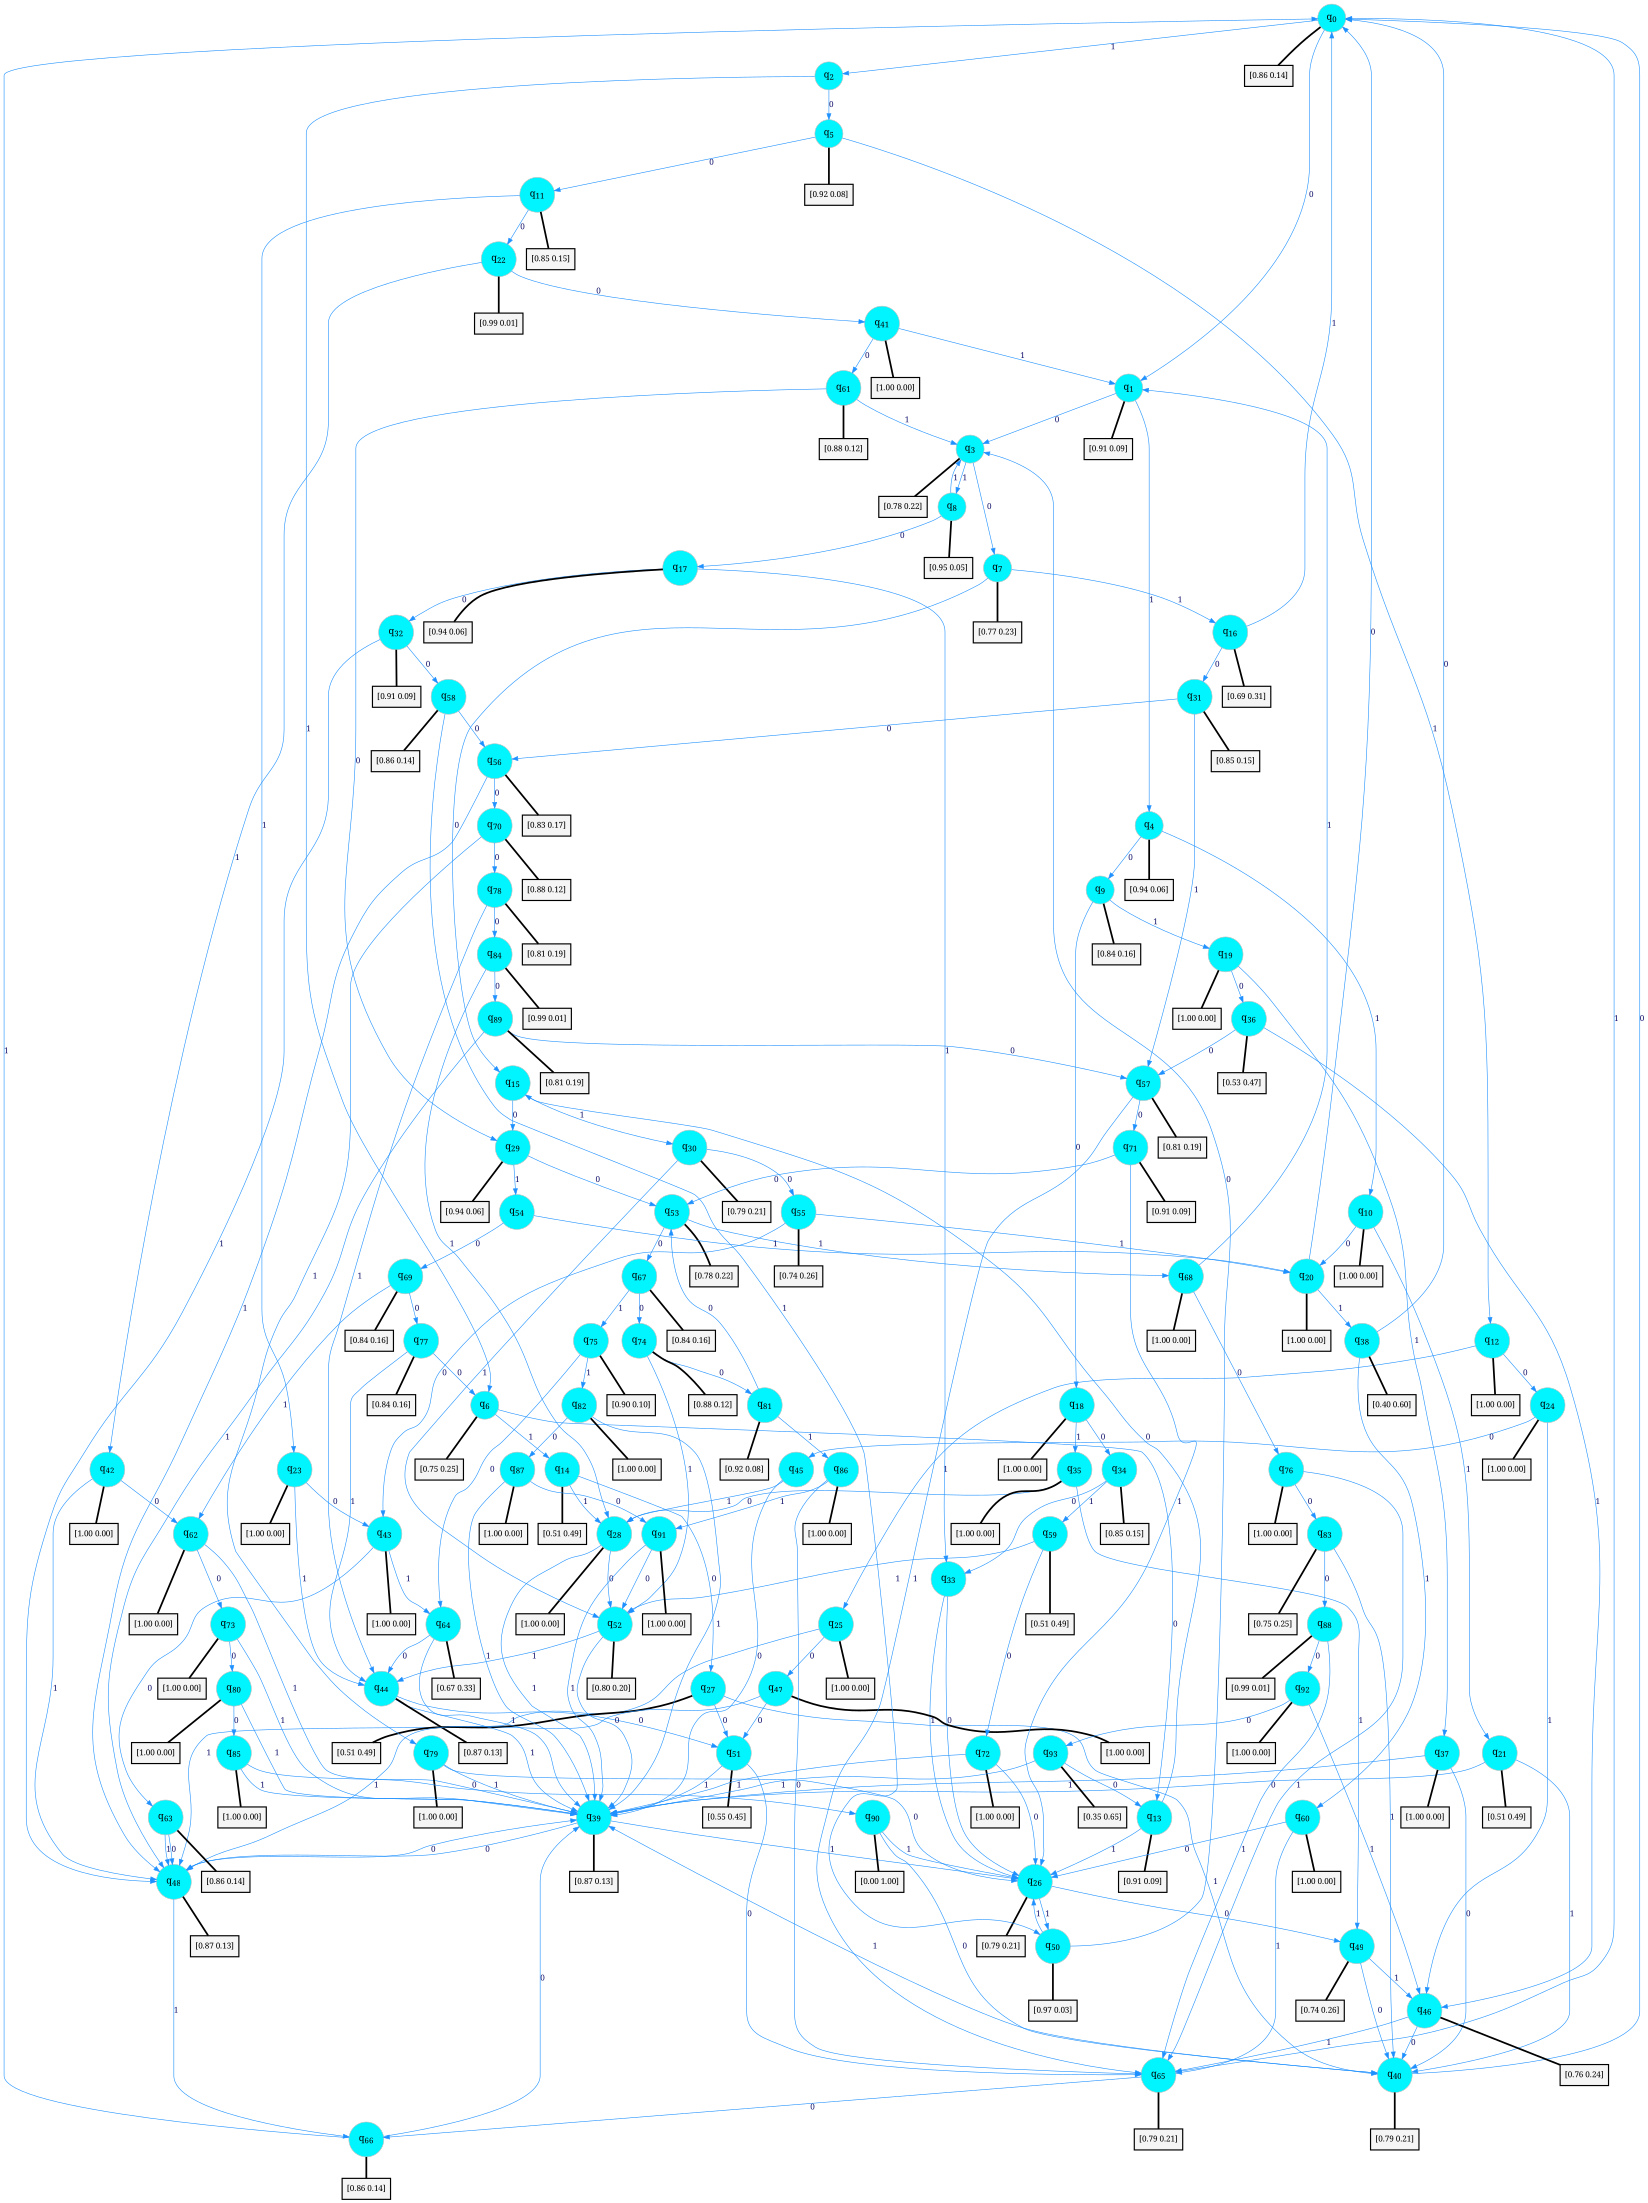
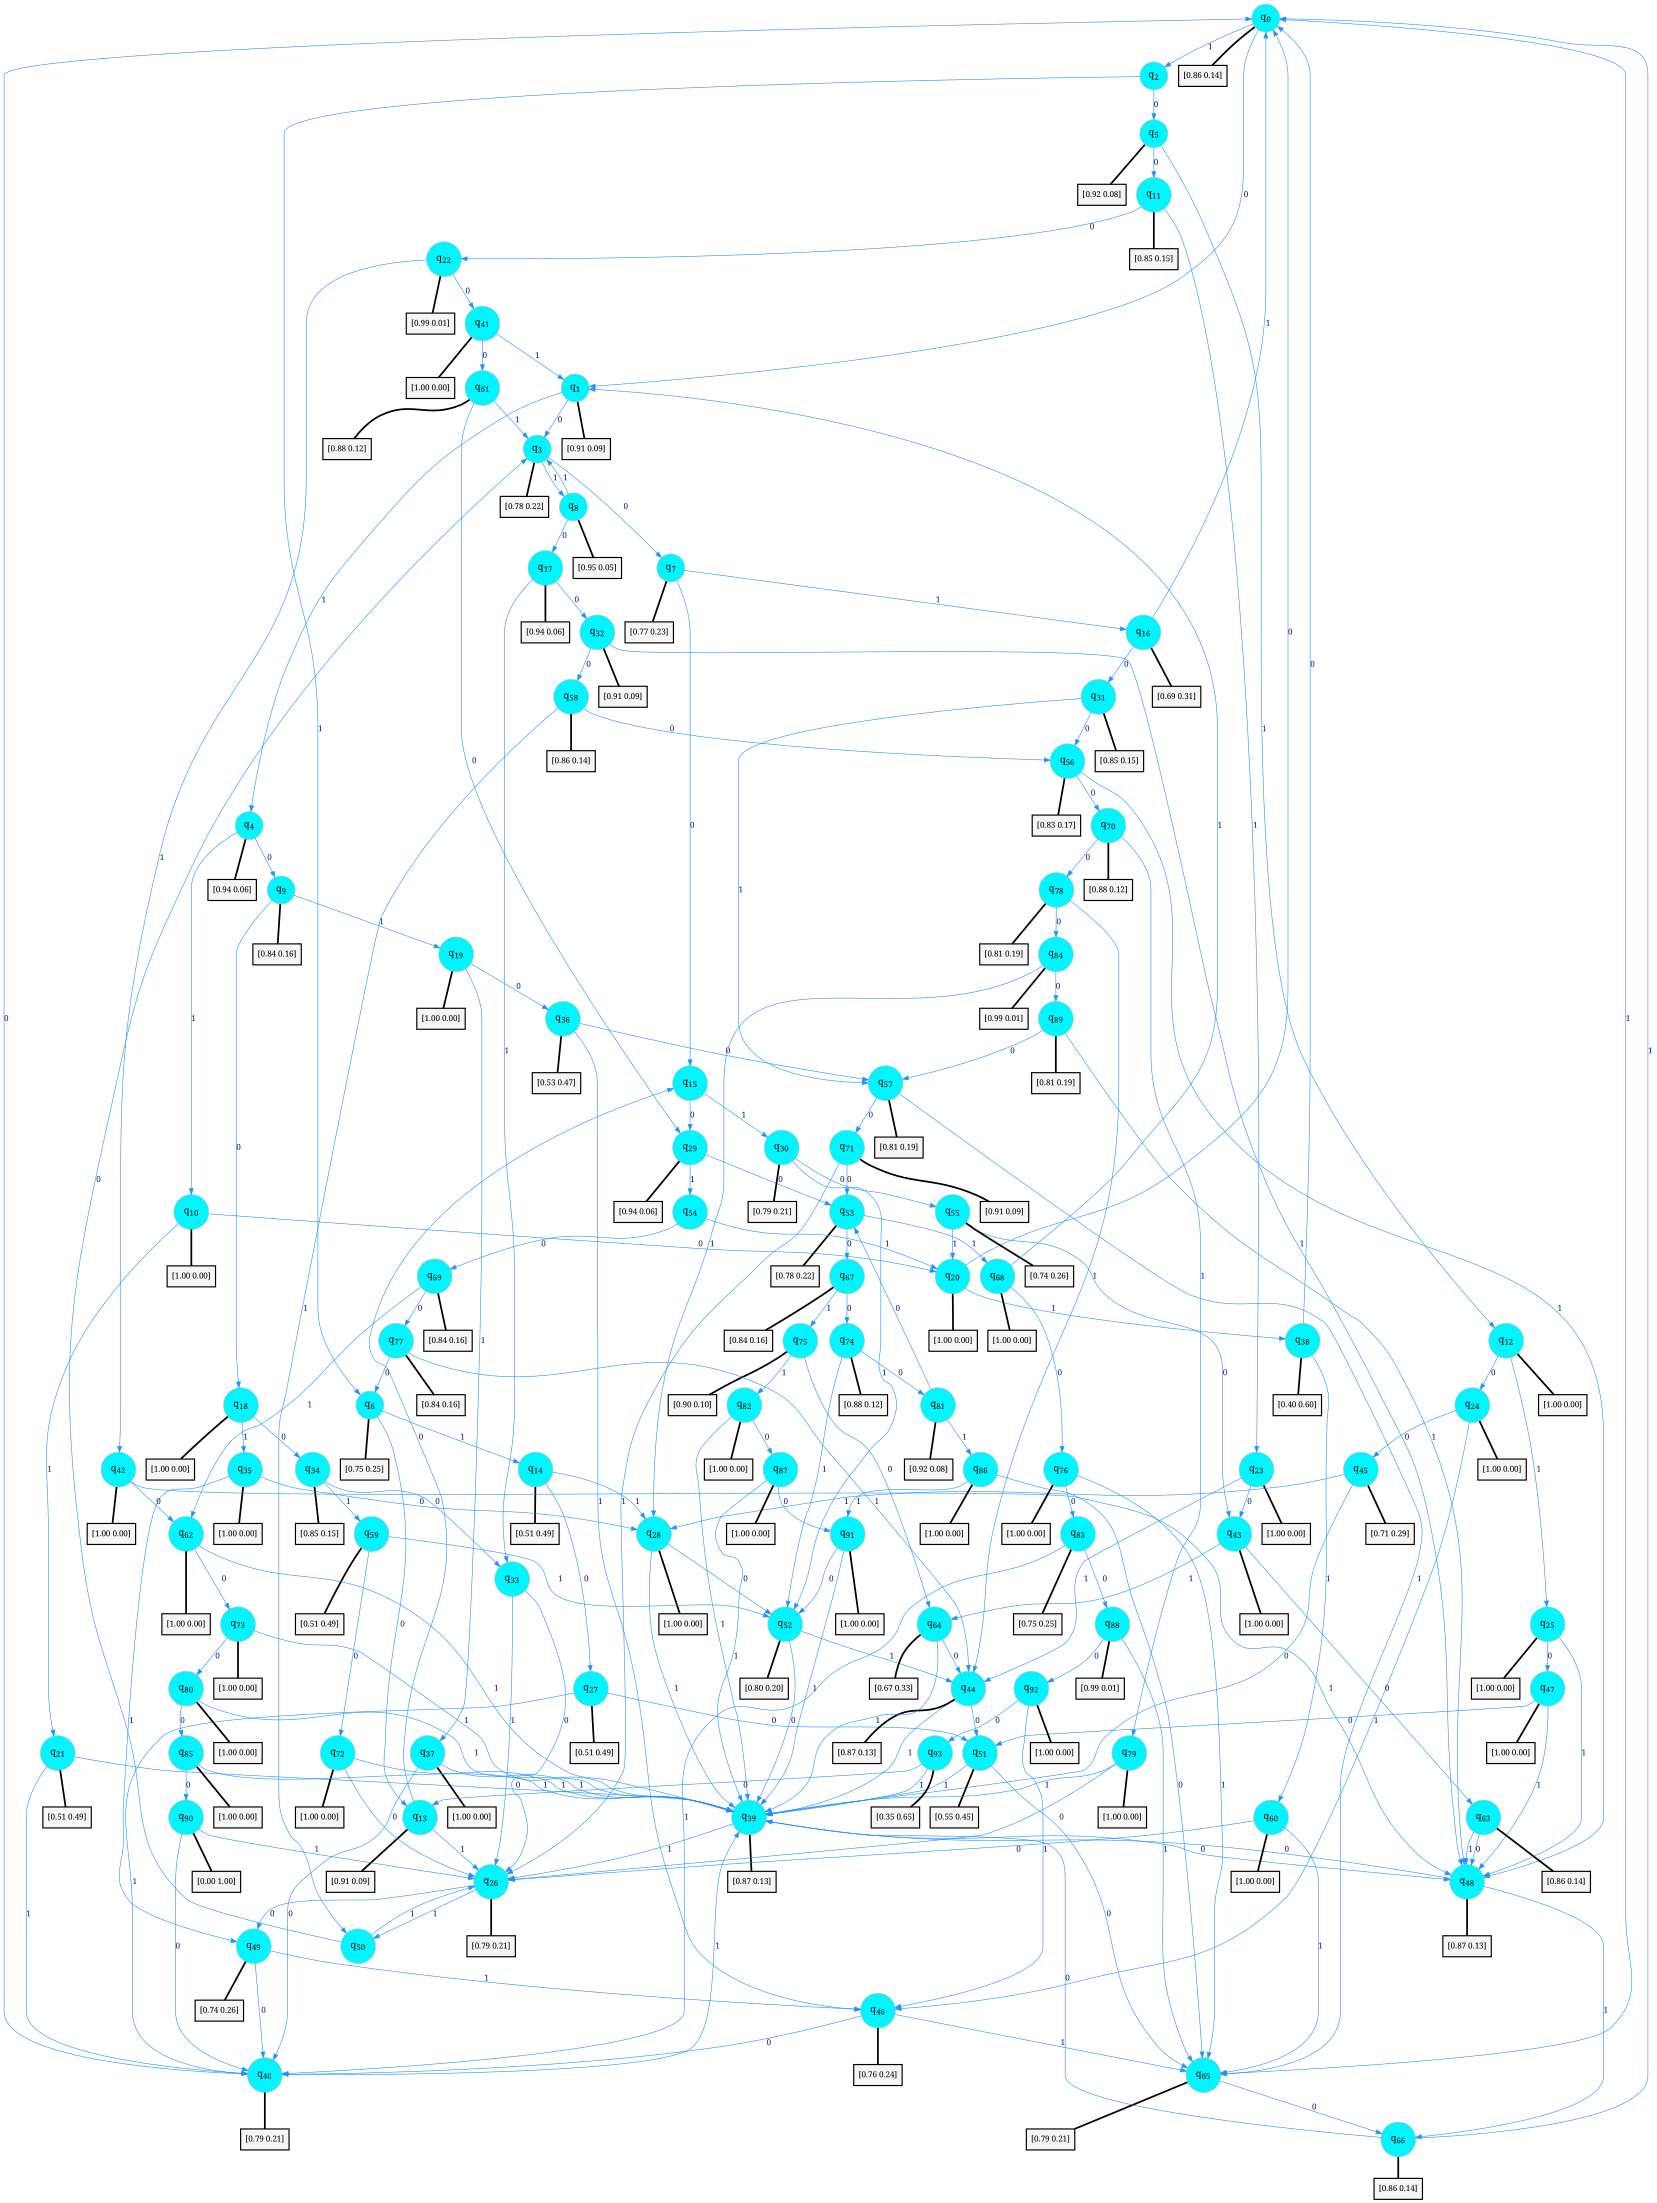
none -> (1390, 1534)
(1053, 2011) -> none
